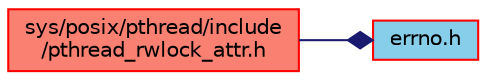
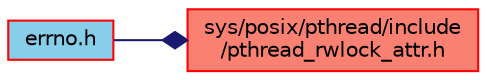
(323, 40) -> (138, 40)
